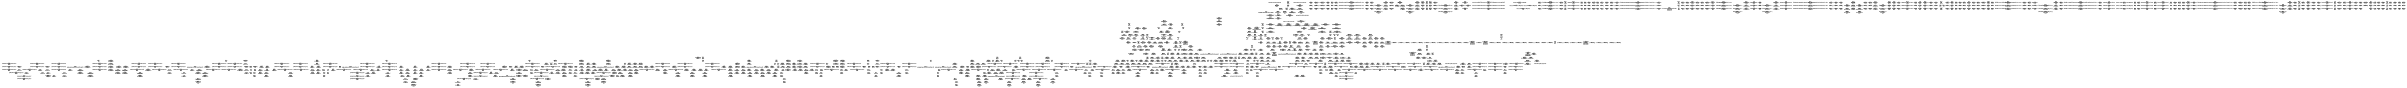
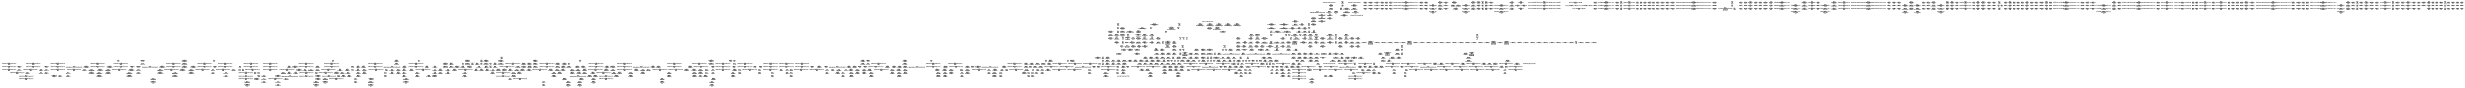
(907, 73) -> none
